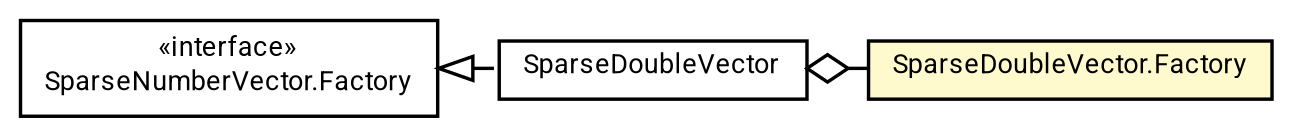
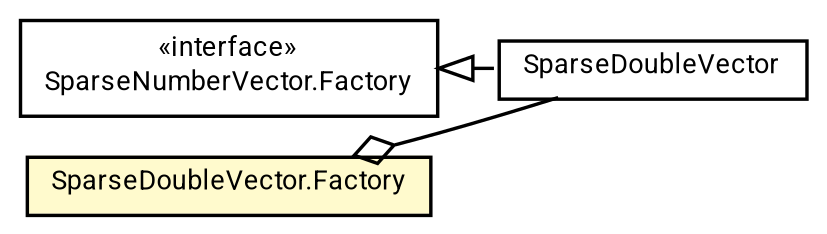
(858, 68) -> (477, 122)
